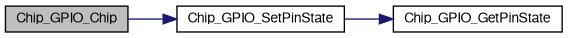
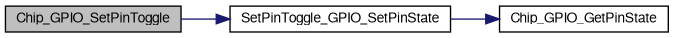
(67, 19) -> (93, 19)
(261, 19) -> (340, 19)
